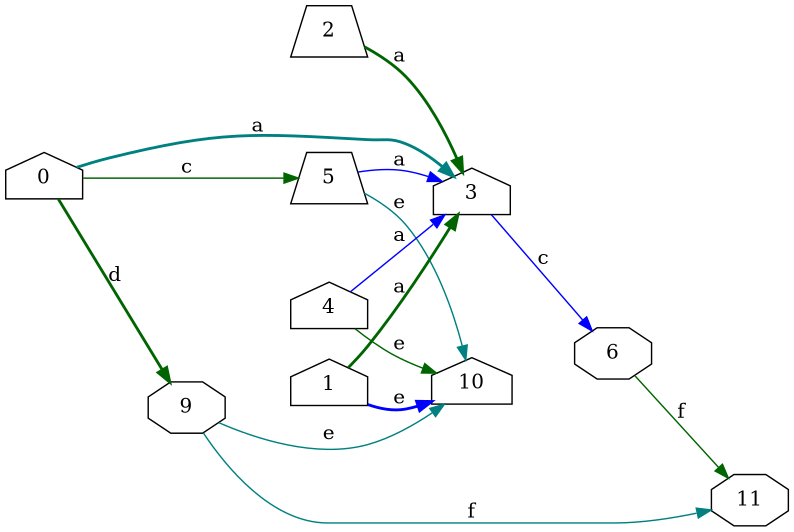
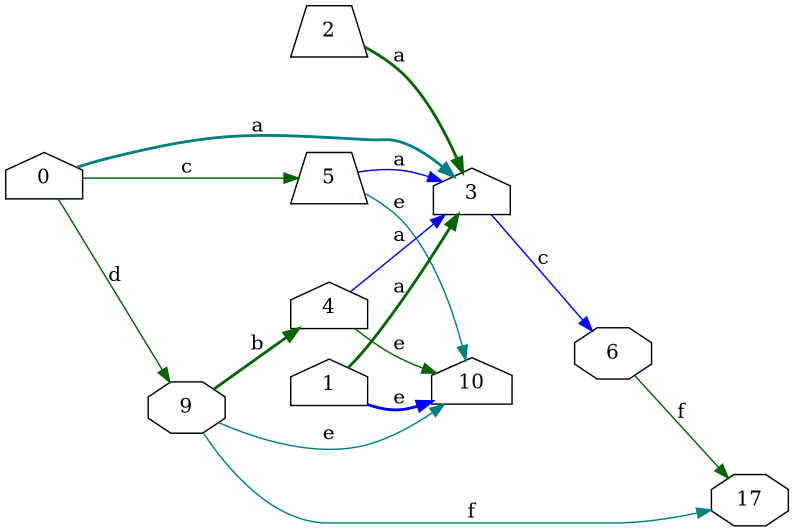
(110, 284) -> (110, 284)
none -> (250, 363)
(750, 500) -> (750, 500)
